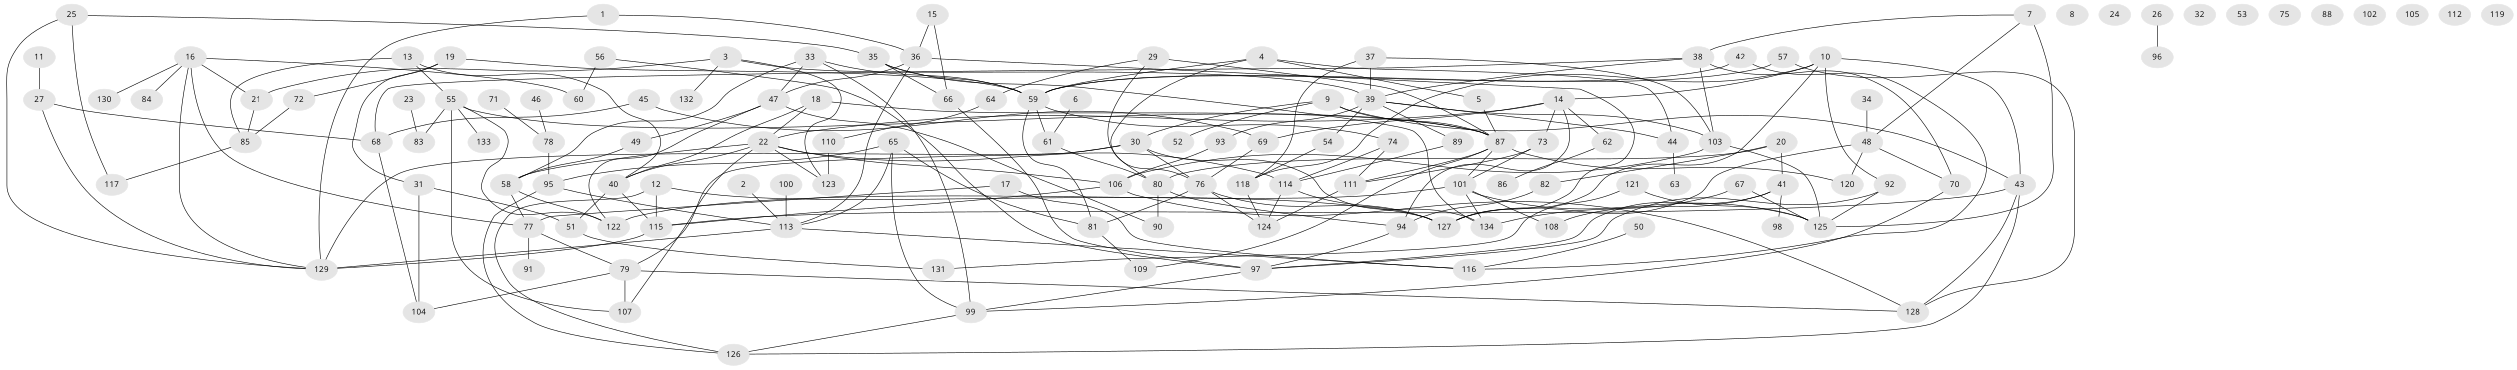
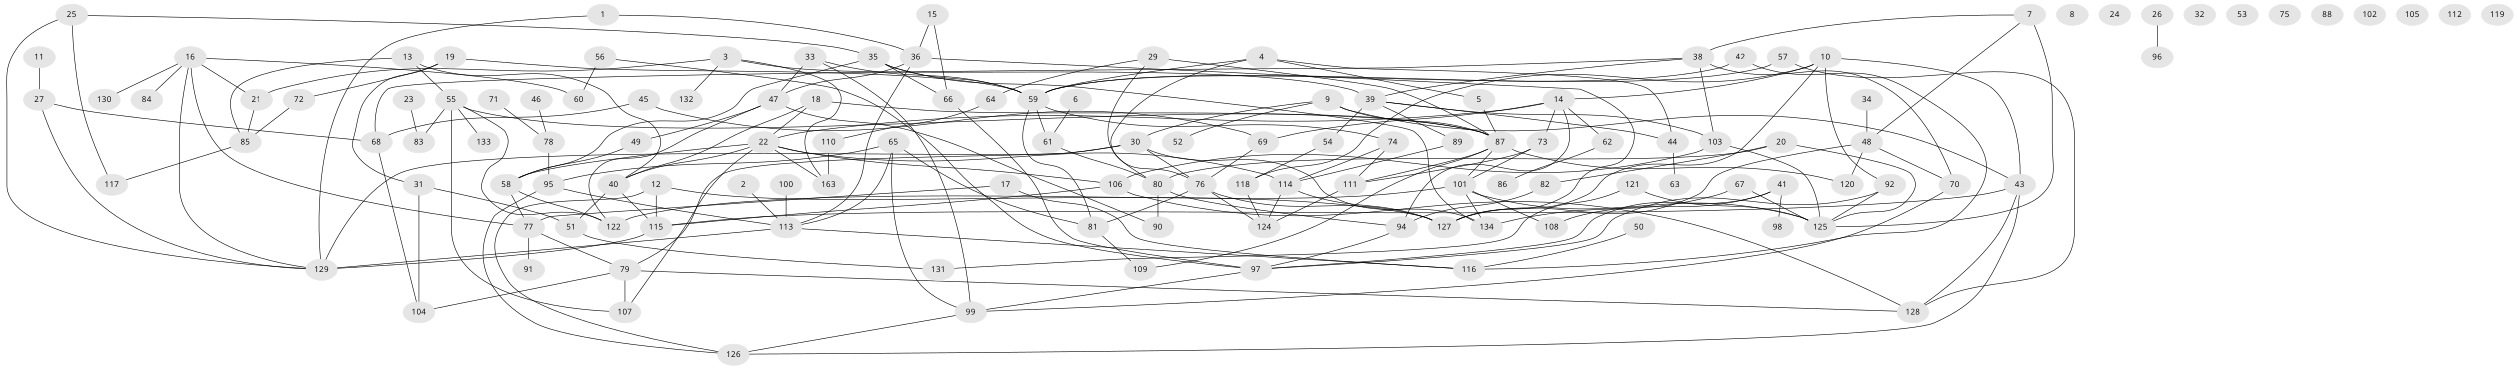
(1370, 57) -> none
(657, 121) -> (688, 121)
(1221, 142) -> none
(1782, 166) -> (1907, 171)
(829, 185) -> (829, 185)
